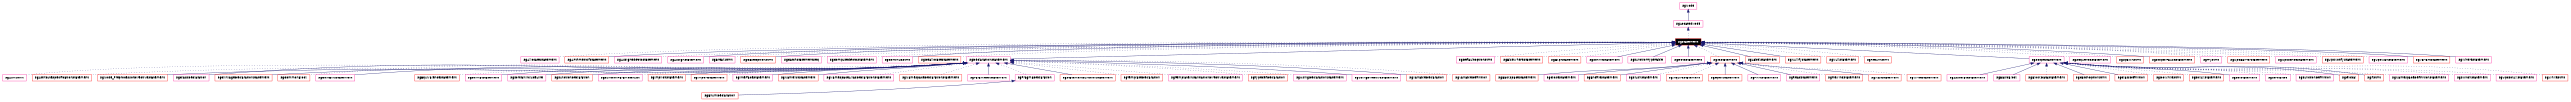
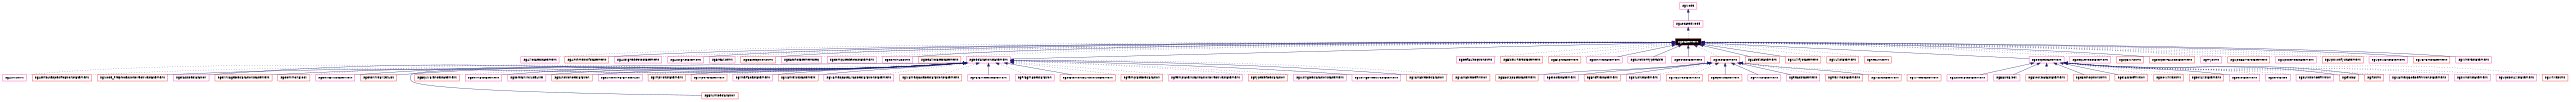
none -> (379, 78)
(875, 90) -> (687, 65)
